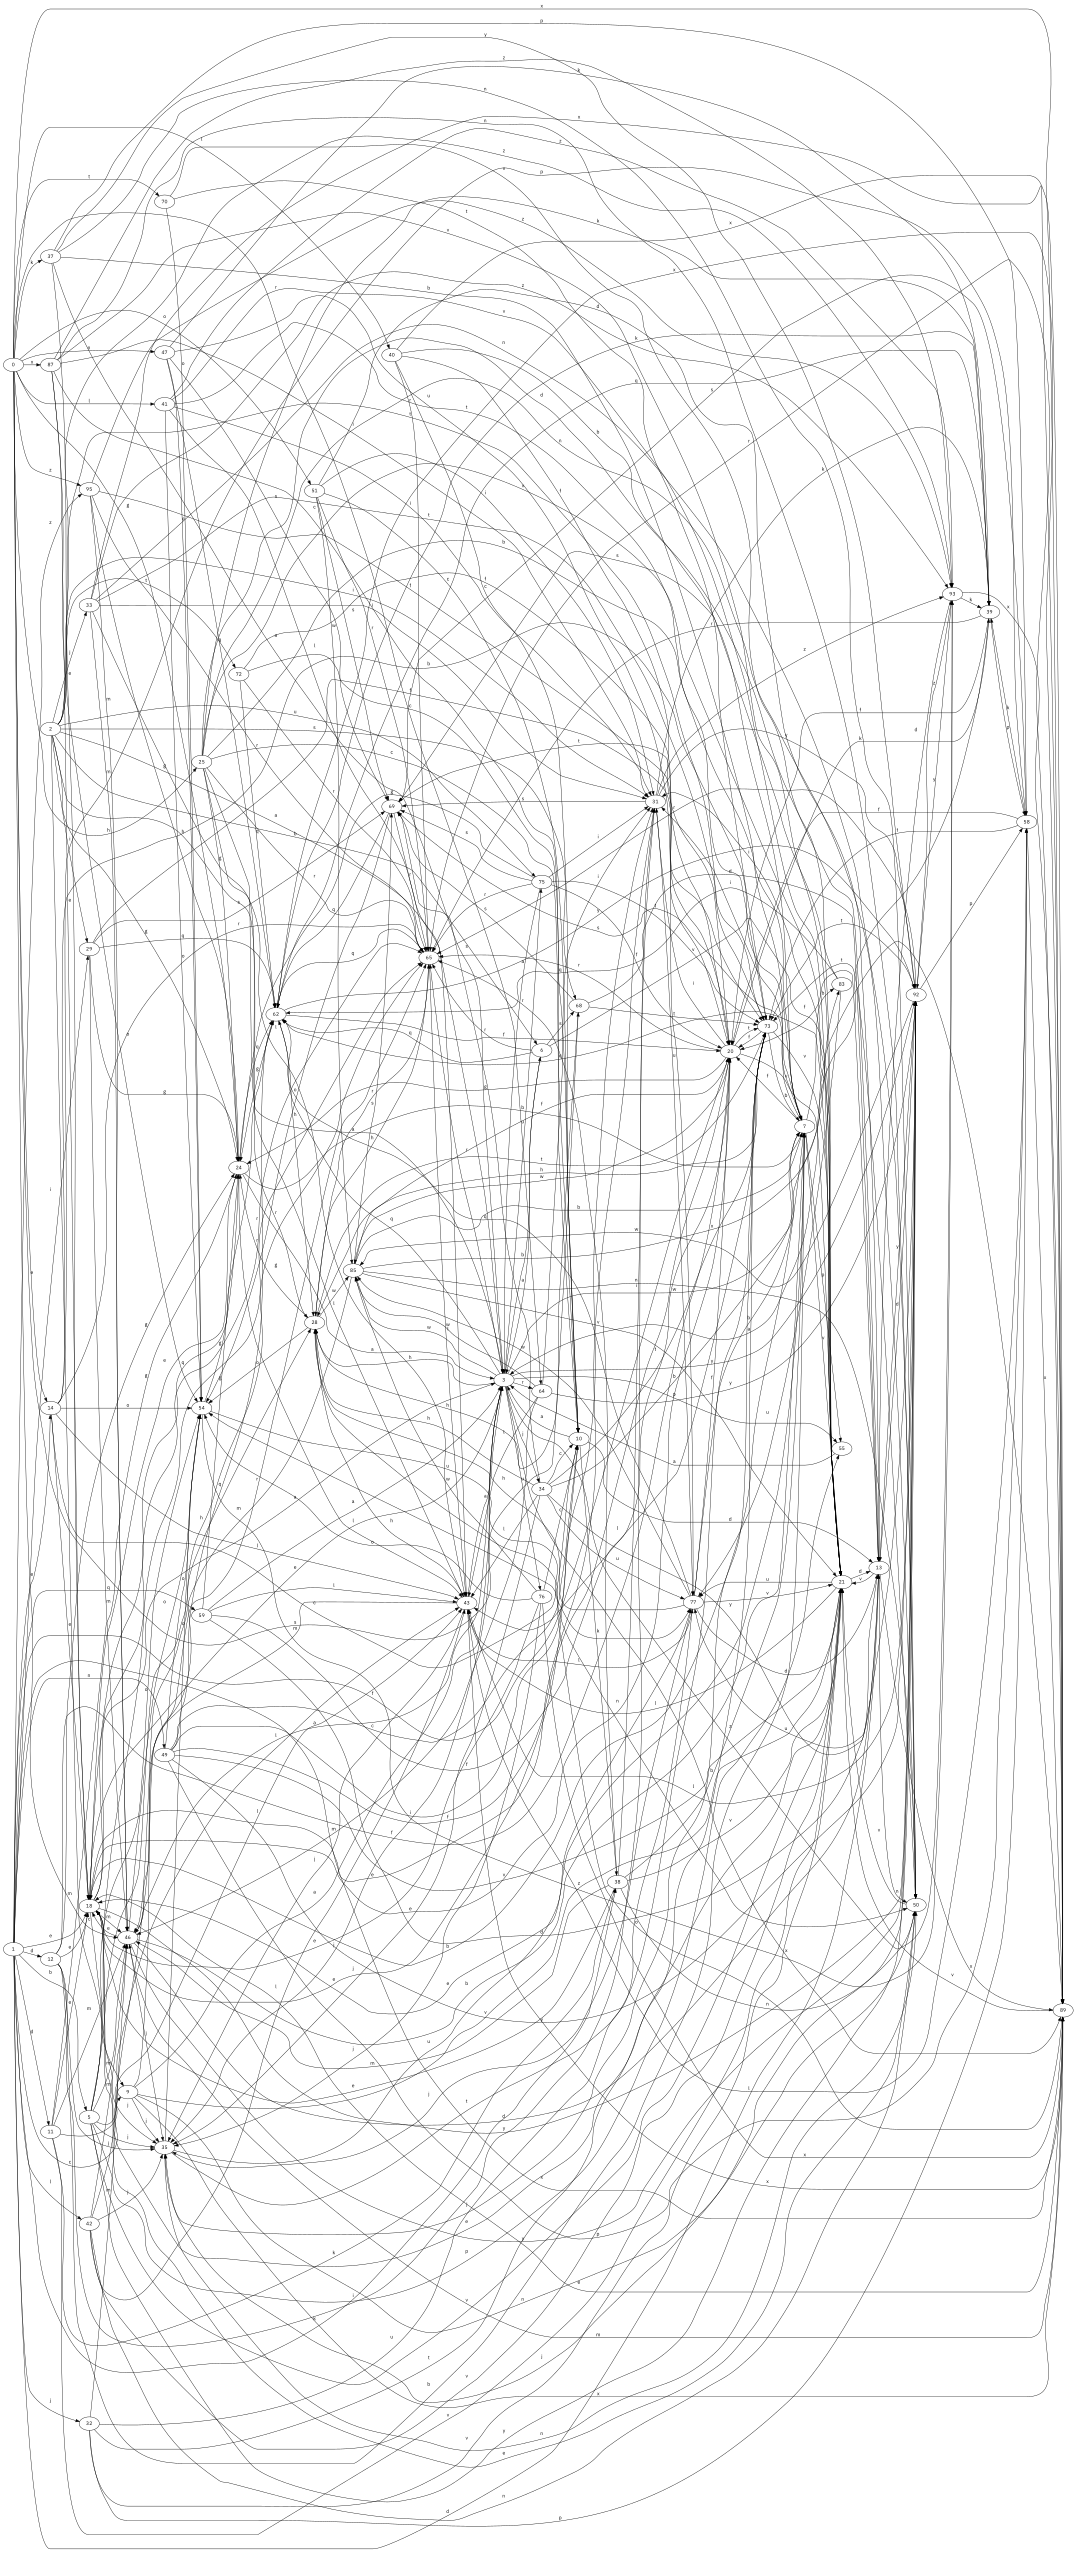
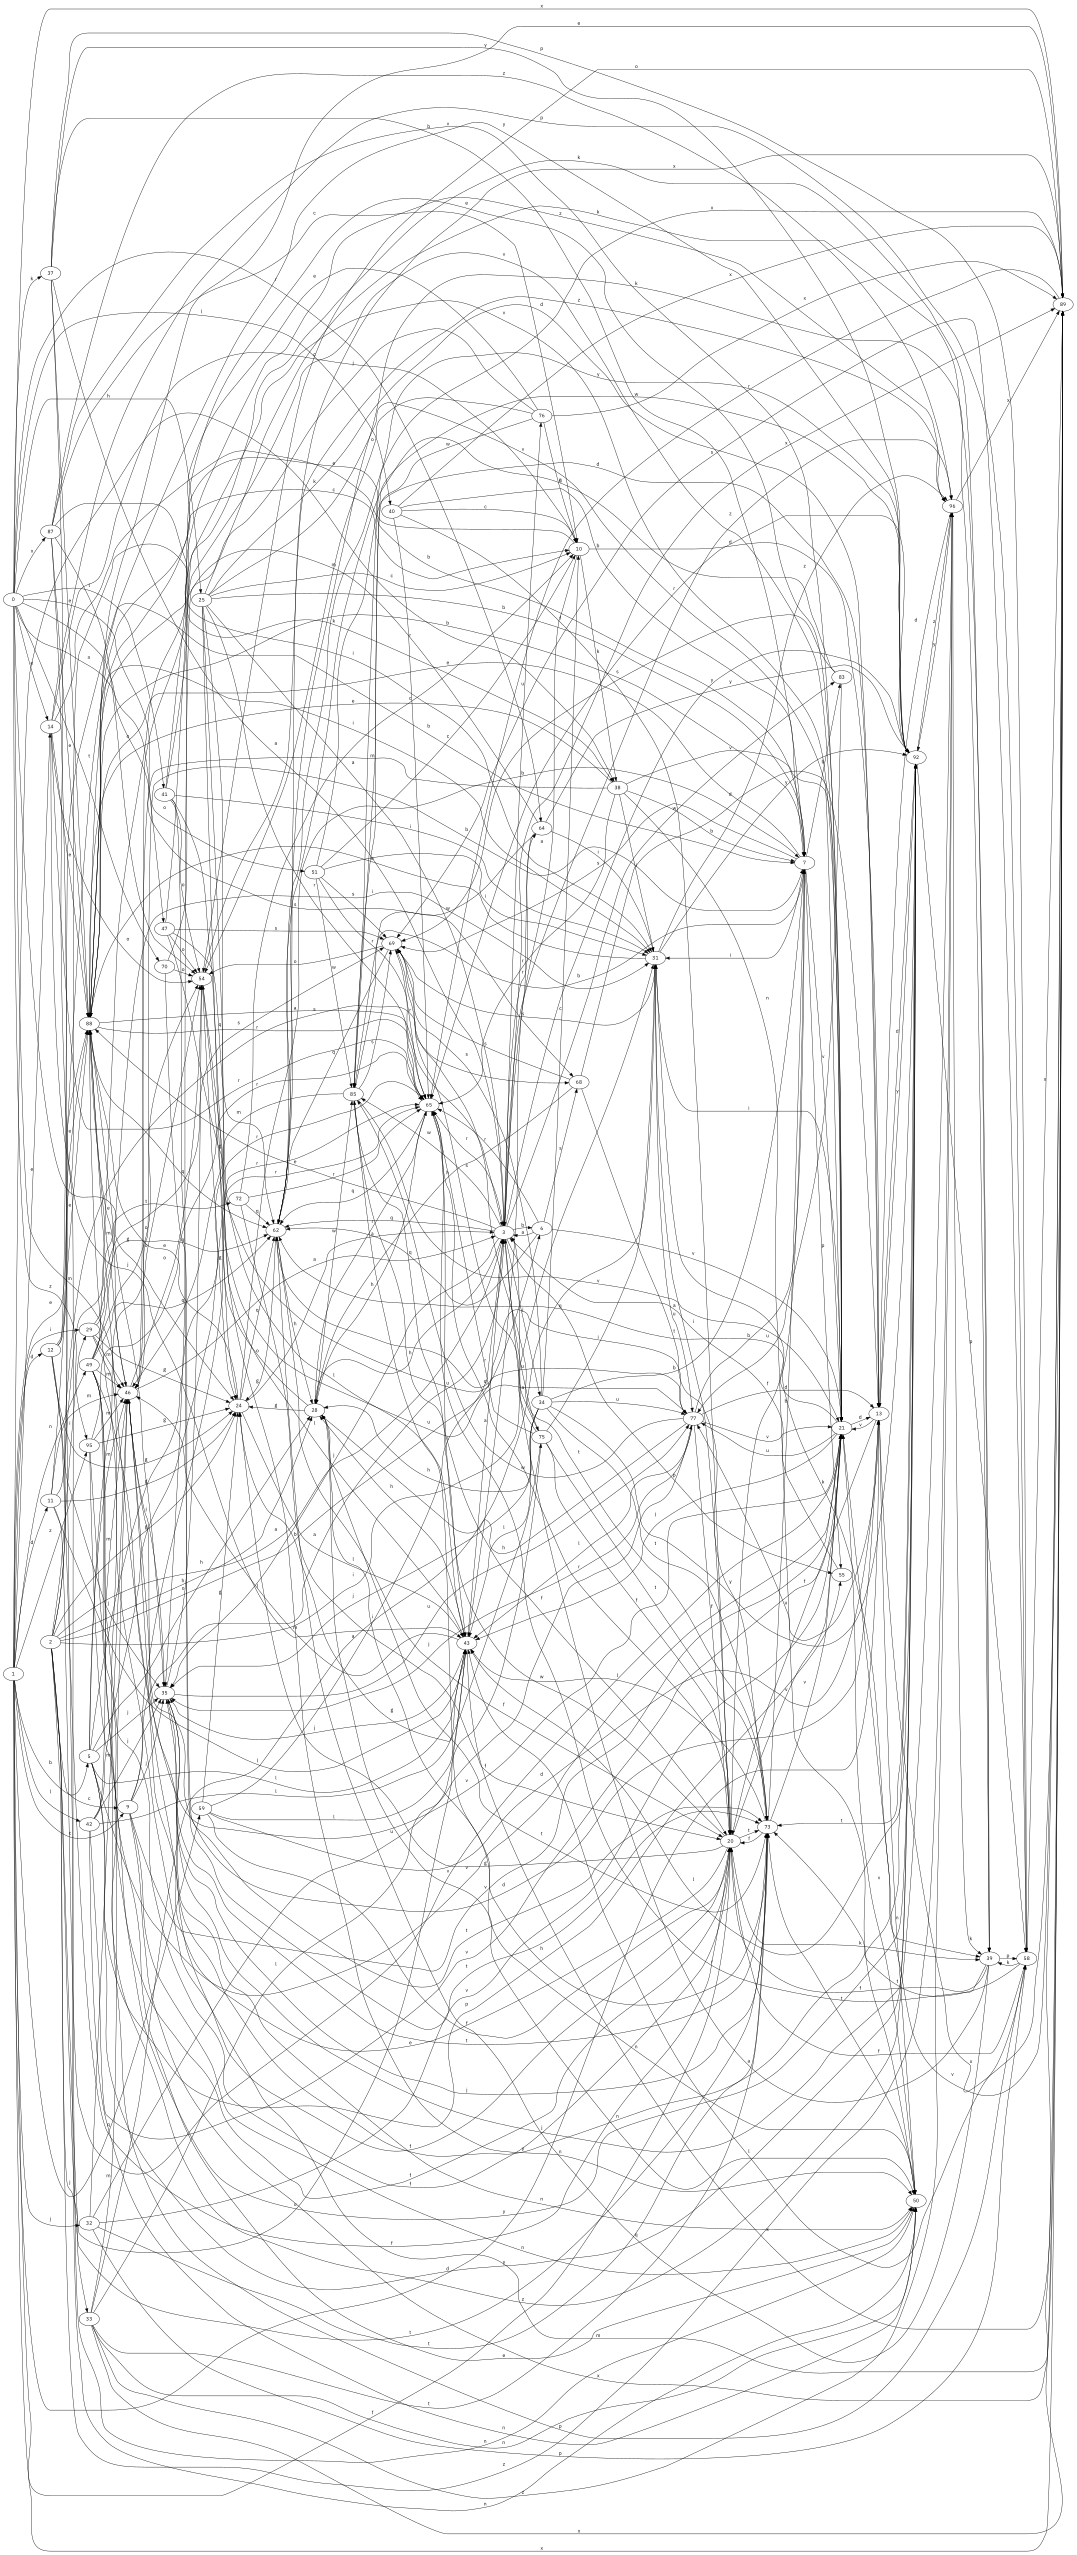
(952, 594) -> (952, 506)
none -> (108, 1379)
(89, 1906) -> (89, 1024)
